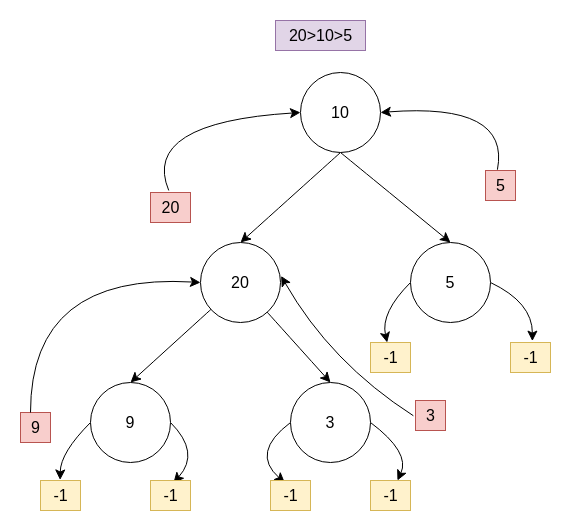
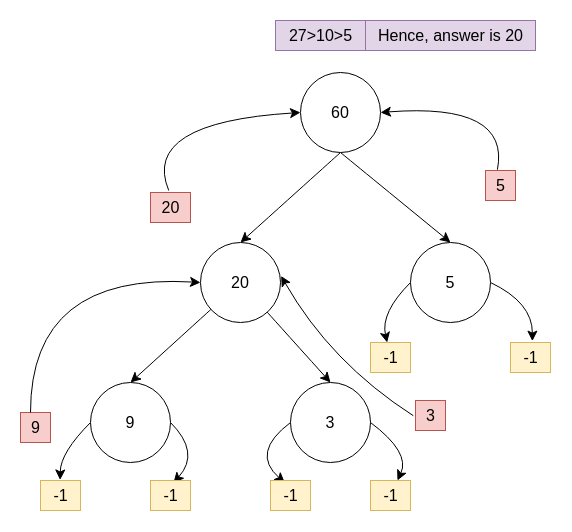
(321, 36) -> (321, 36)
none -> (451, 36)
(341, 113) -> (341, 113)
